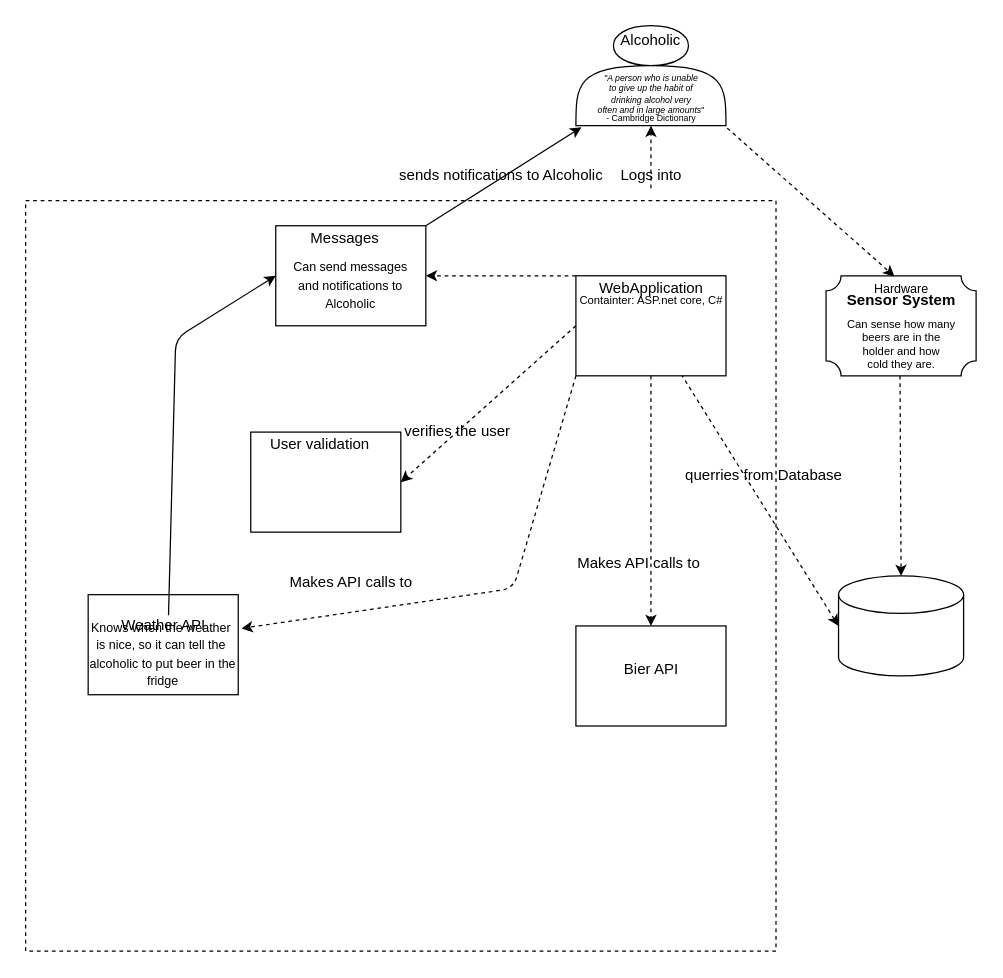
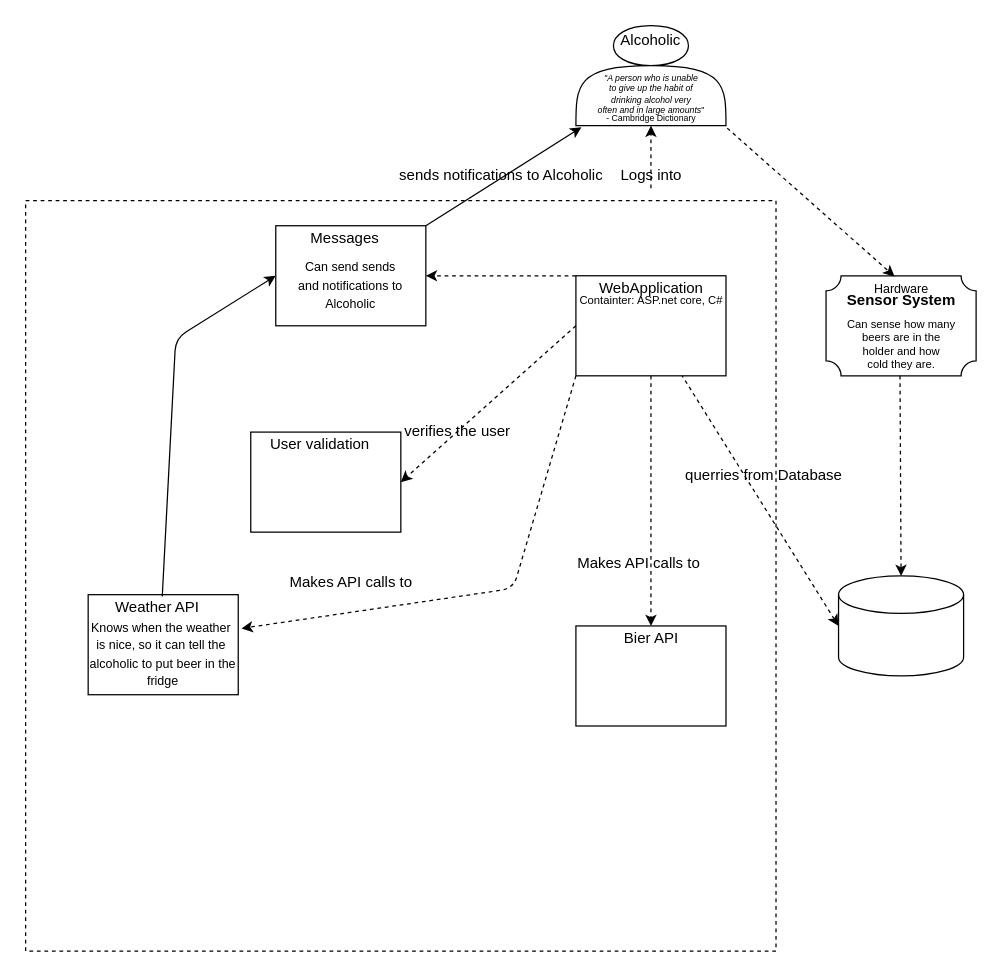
(351, 276) -> (351, 276)
(163, 626) -> (157, 607)
(651, 669) -> (651, 638)
